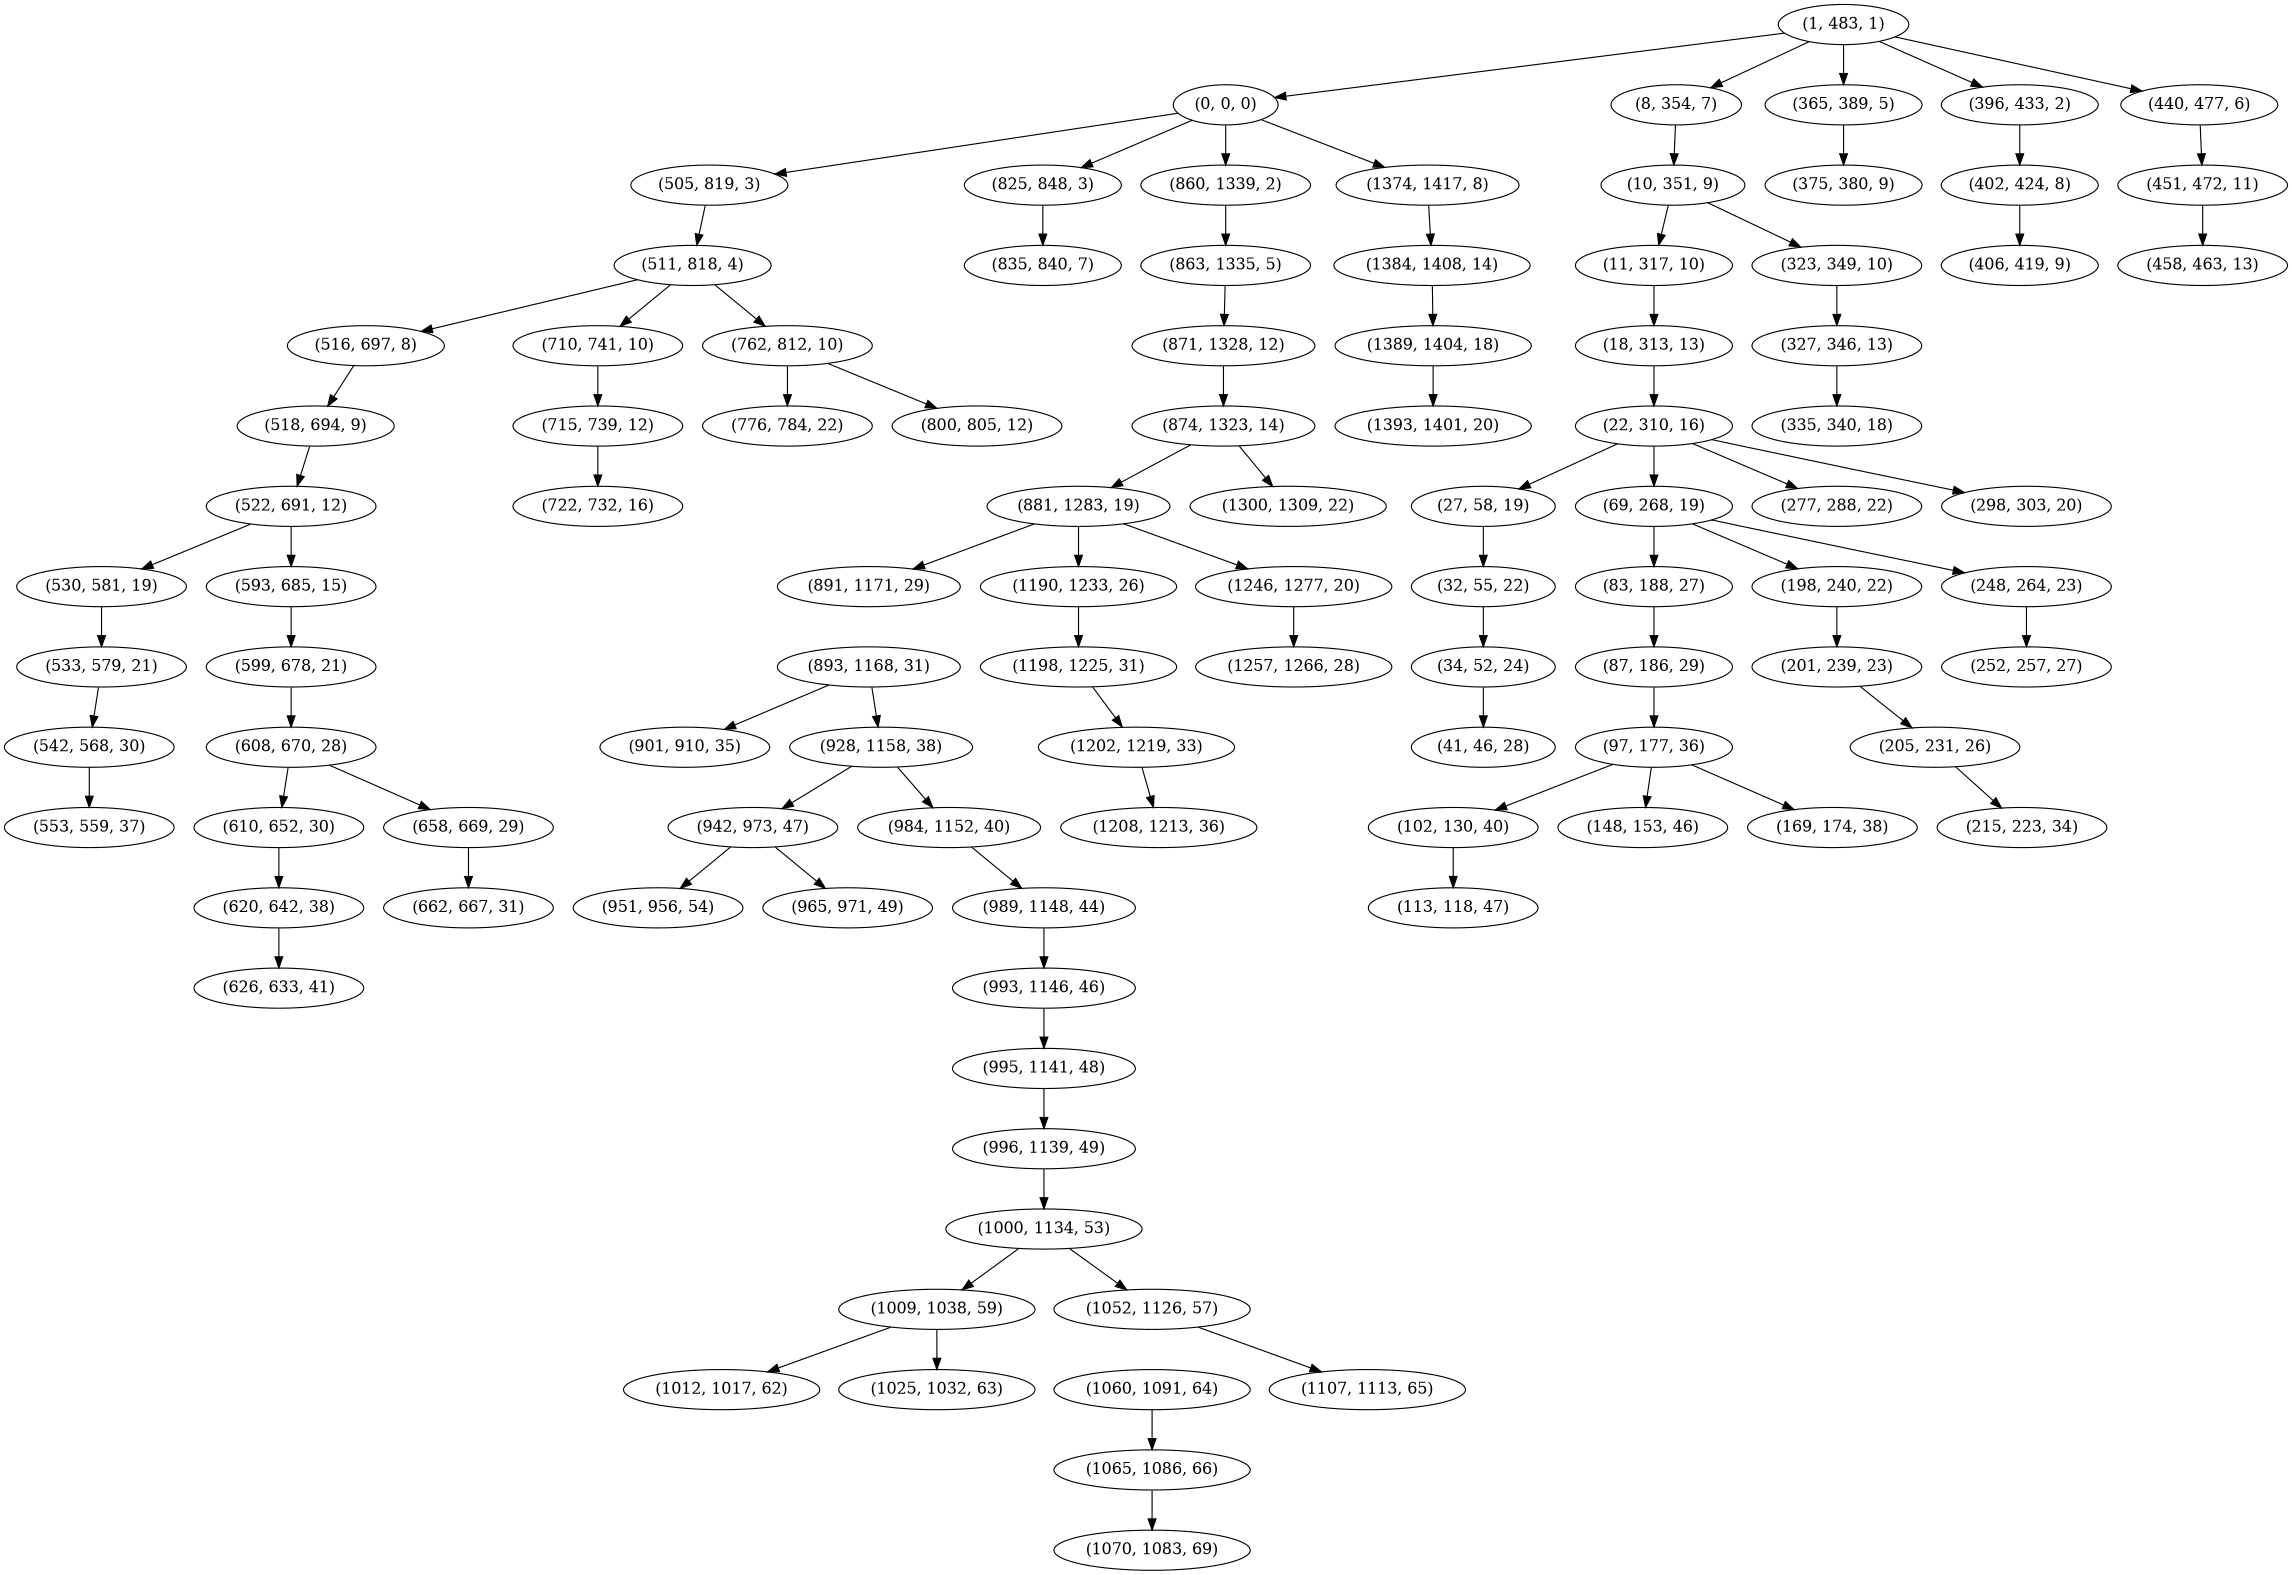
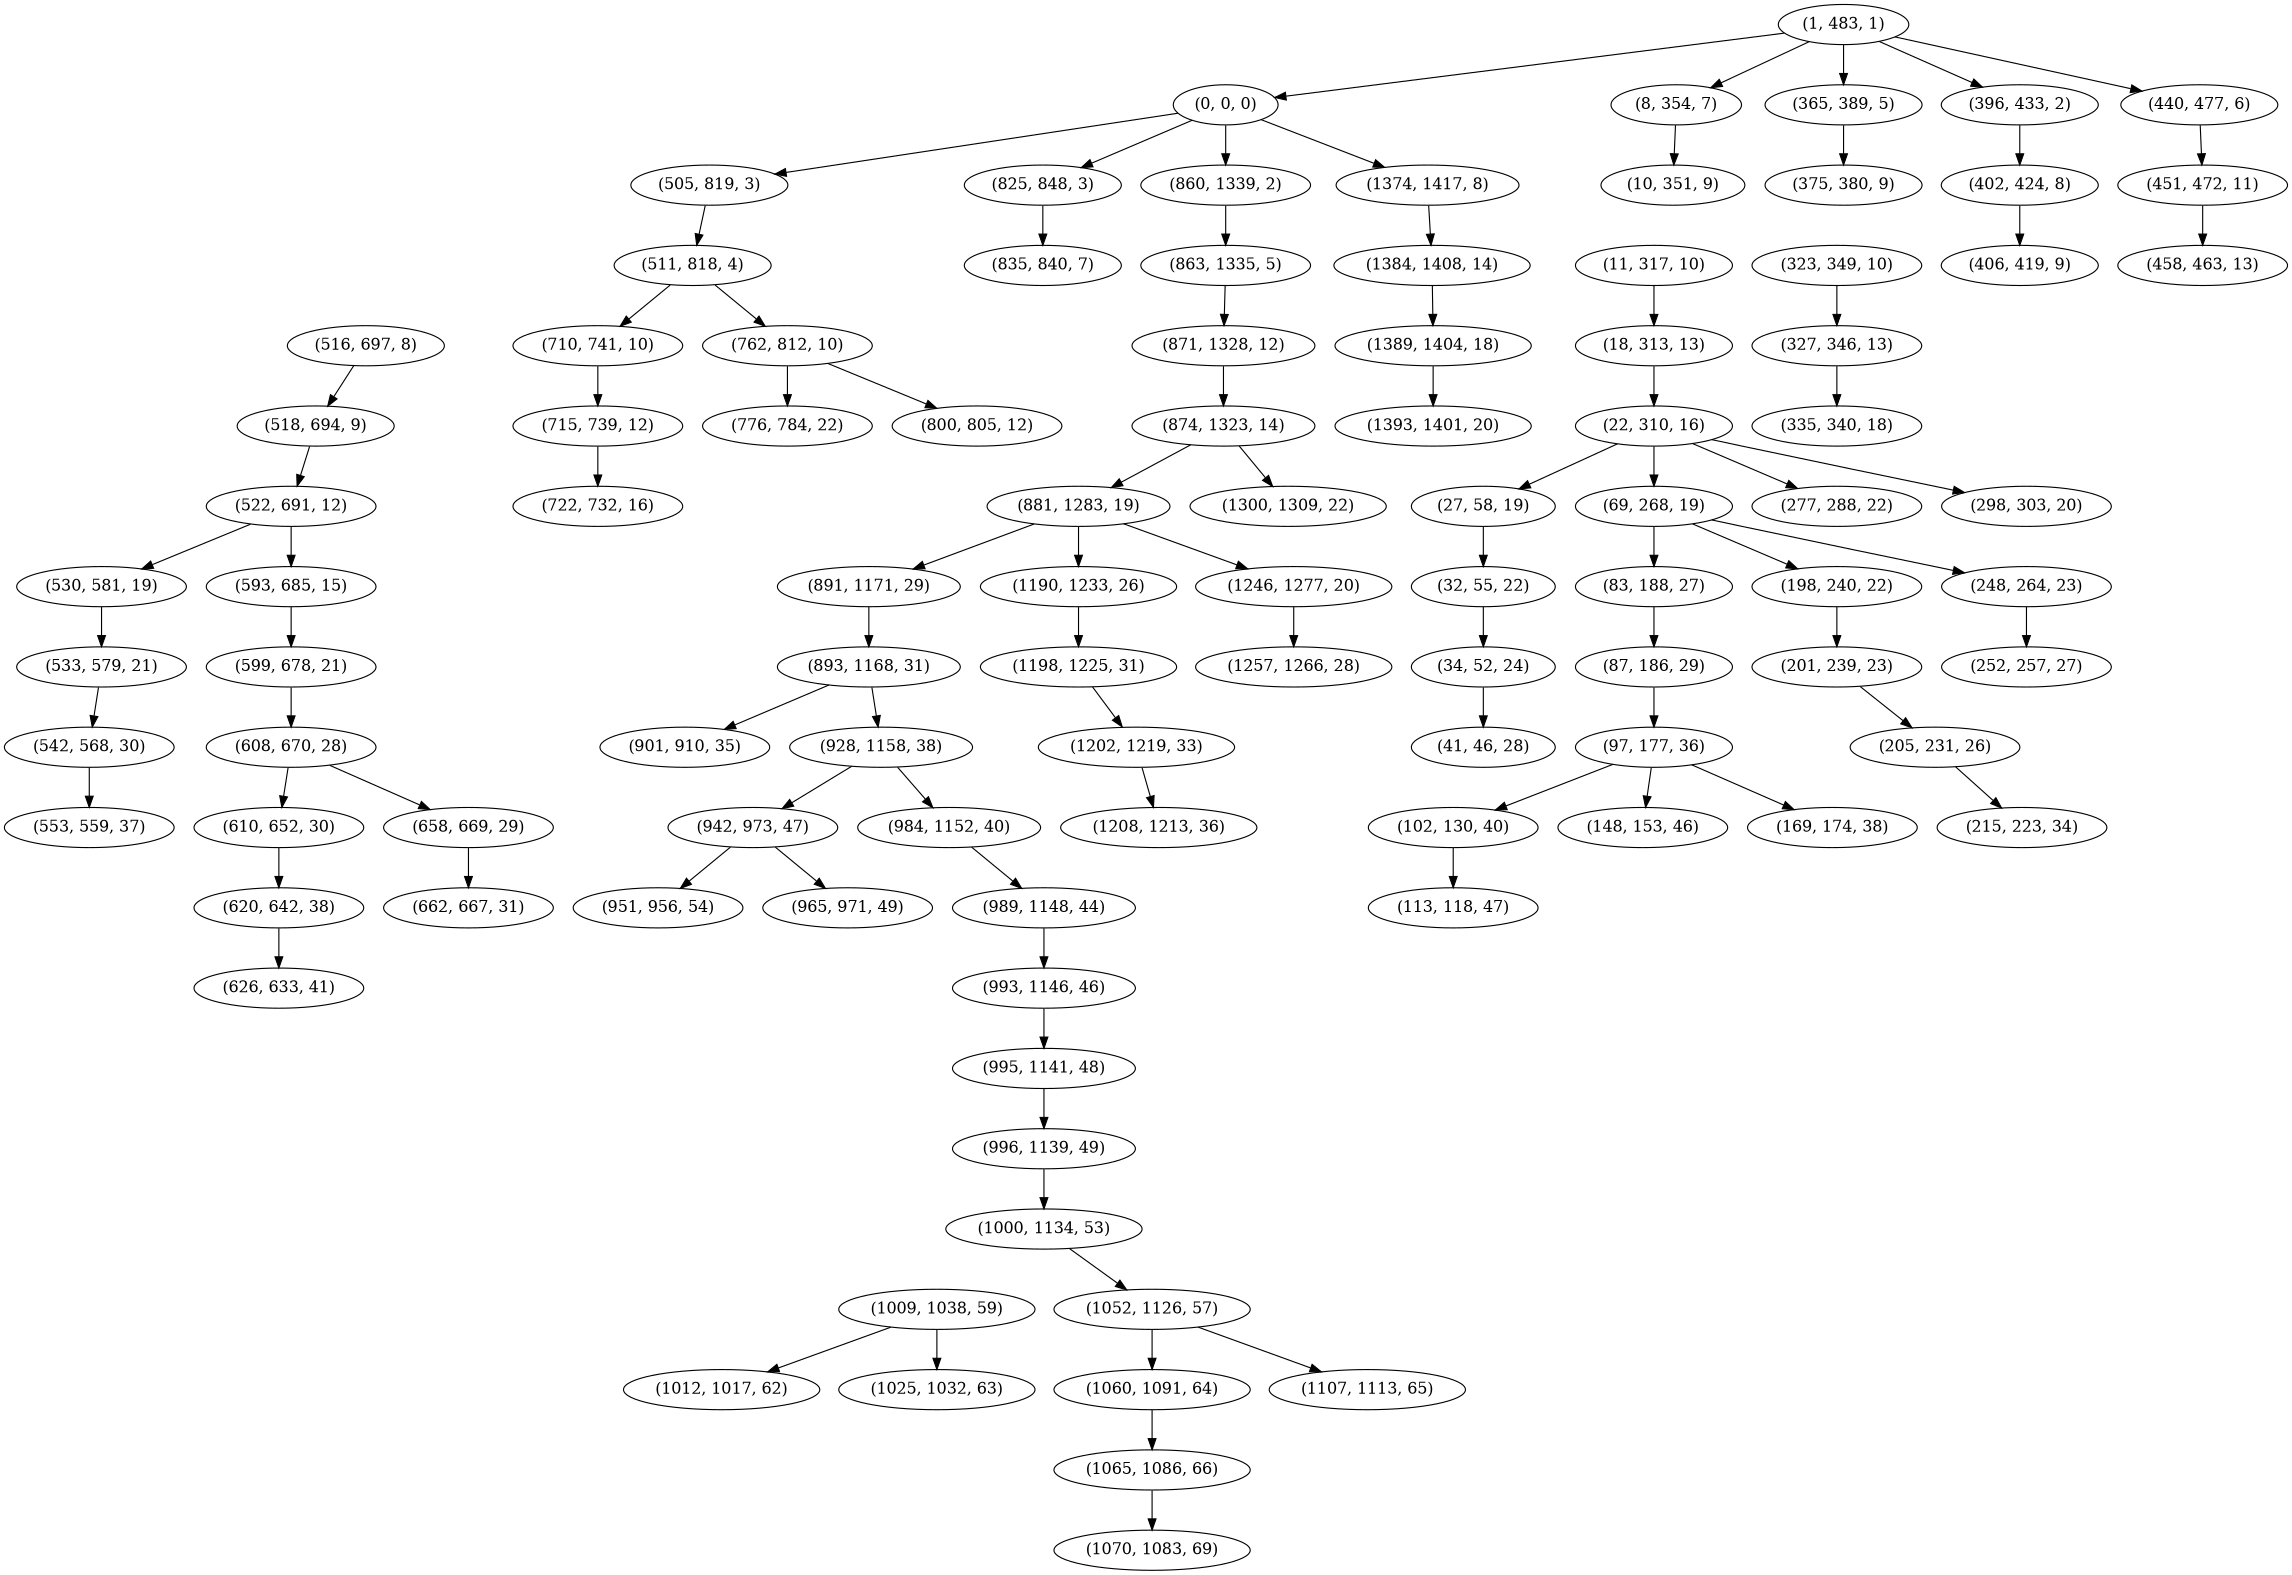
(1665, 220) -> none
(1749, 223) -> none
(535, 304) -> none
none -> (869, 621)
(995, 1266) -> none
none -> (1152, 1344)
